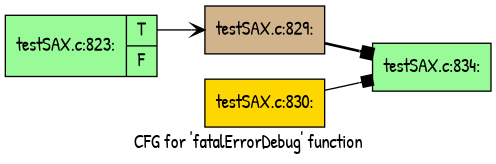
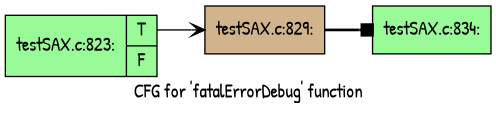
(265, 103) -> none
